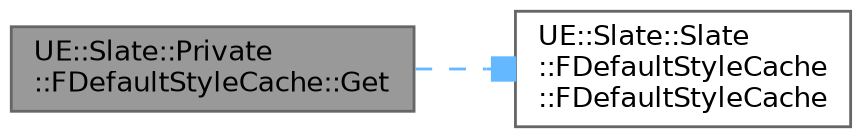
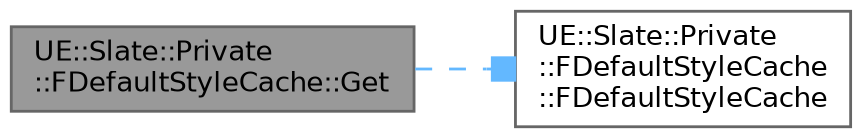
(683, 69) -> (683, 69)
